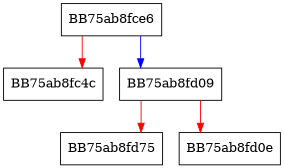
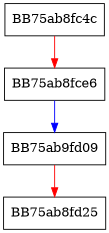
(82, 47) -> (55, 47)
(171, 84) -> (55, 149)
(112, 149) -> (55, 213)
(230, 149) -> none
